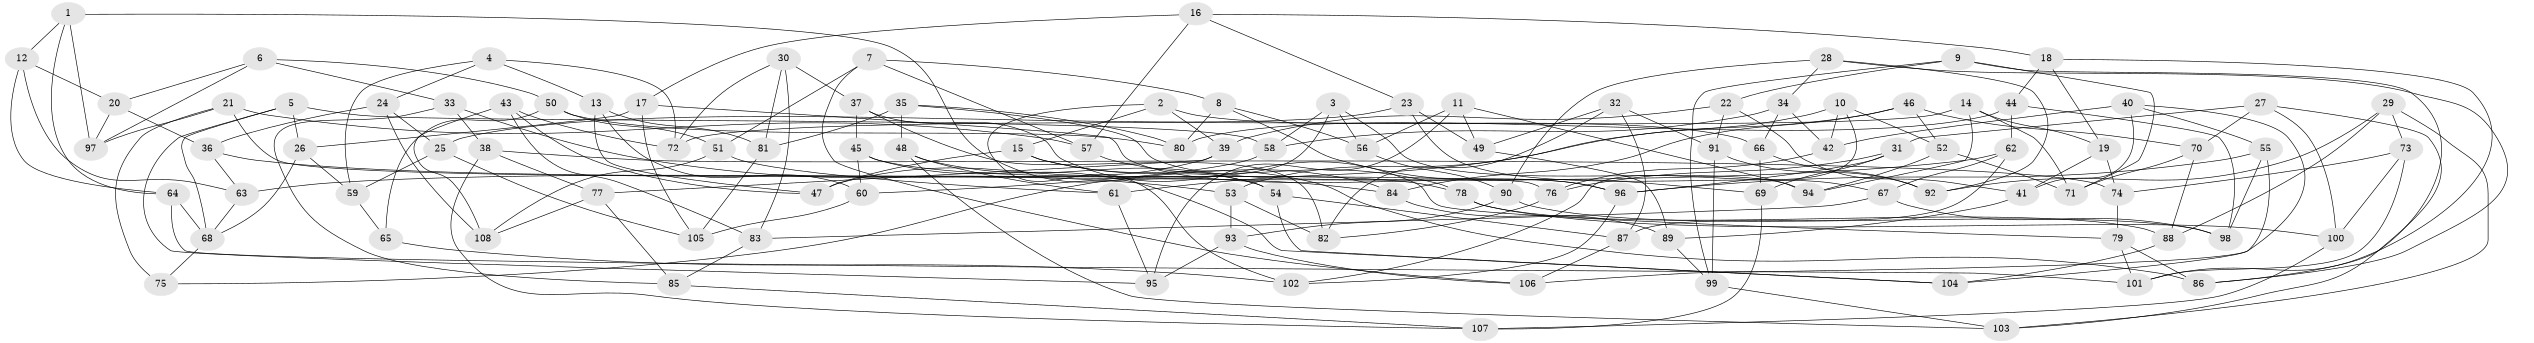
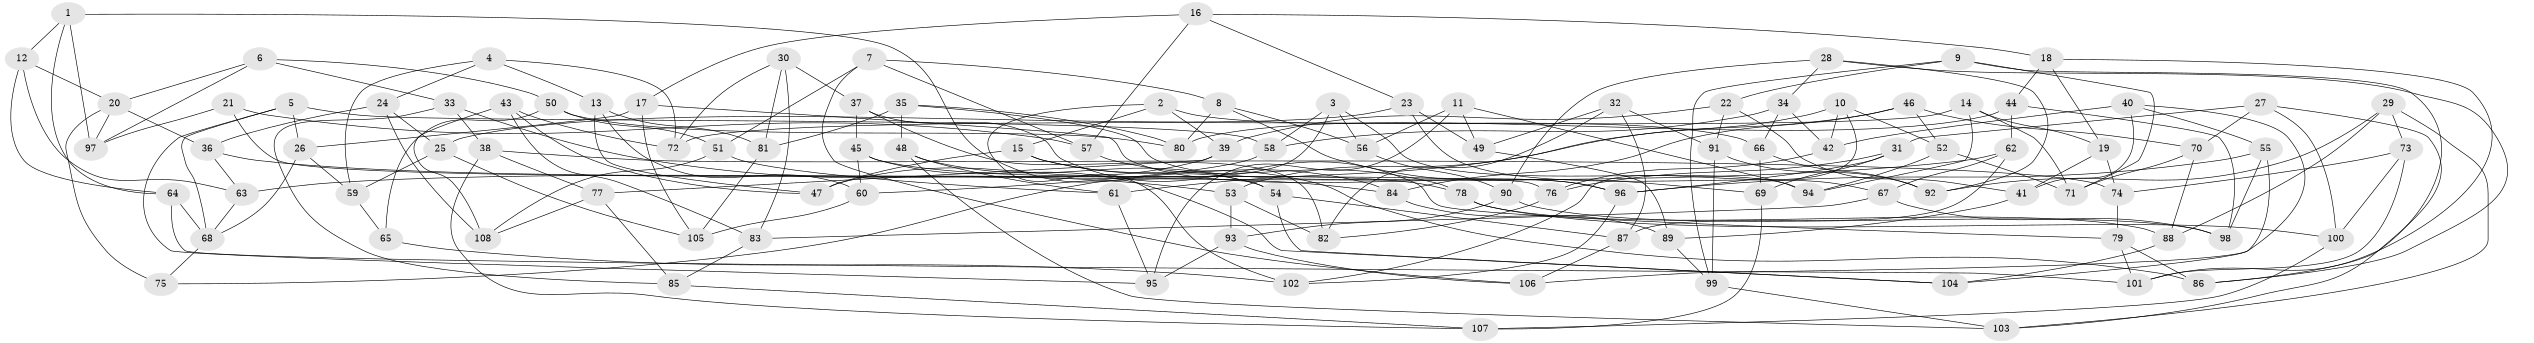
(120, 169) -> (77, 201)
